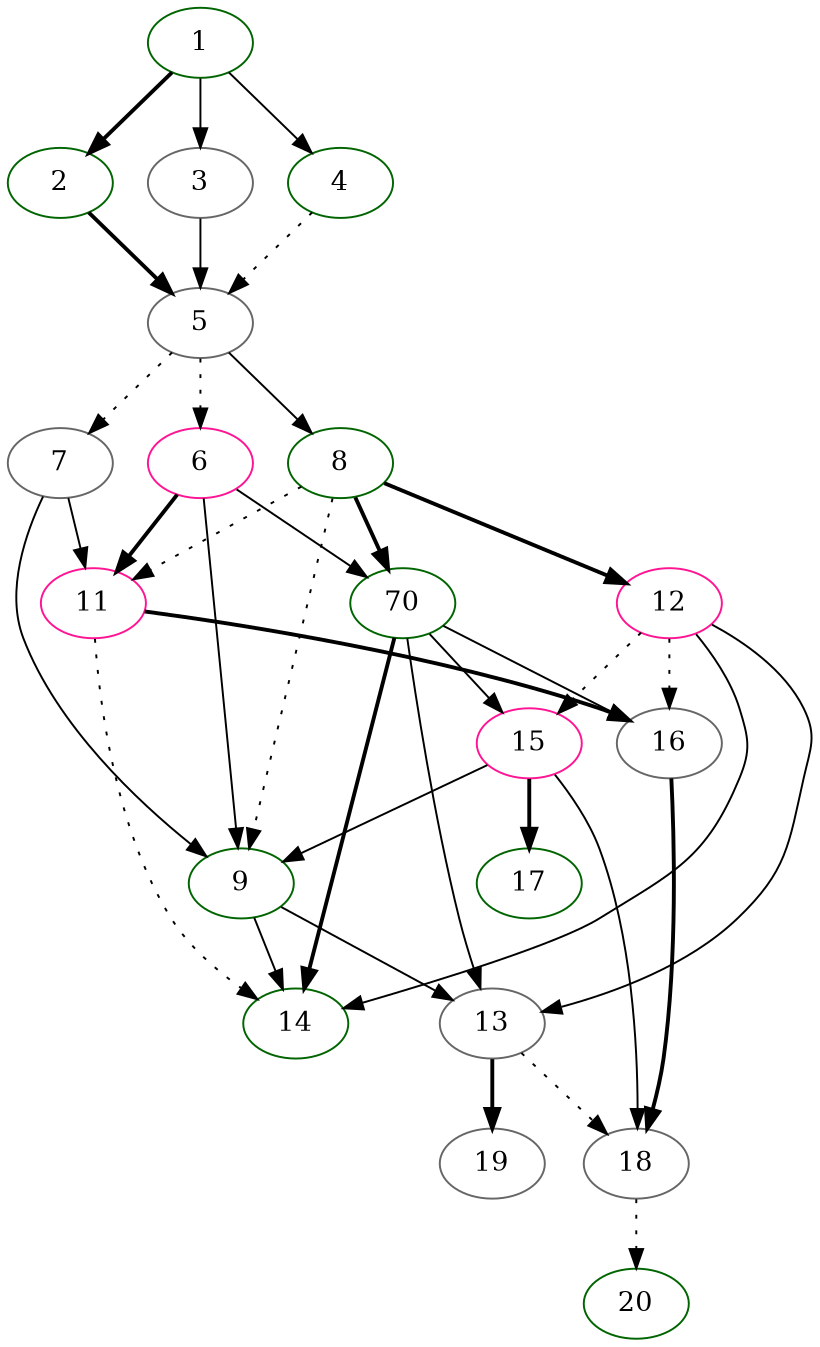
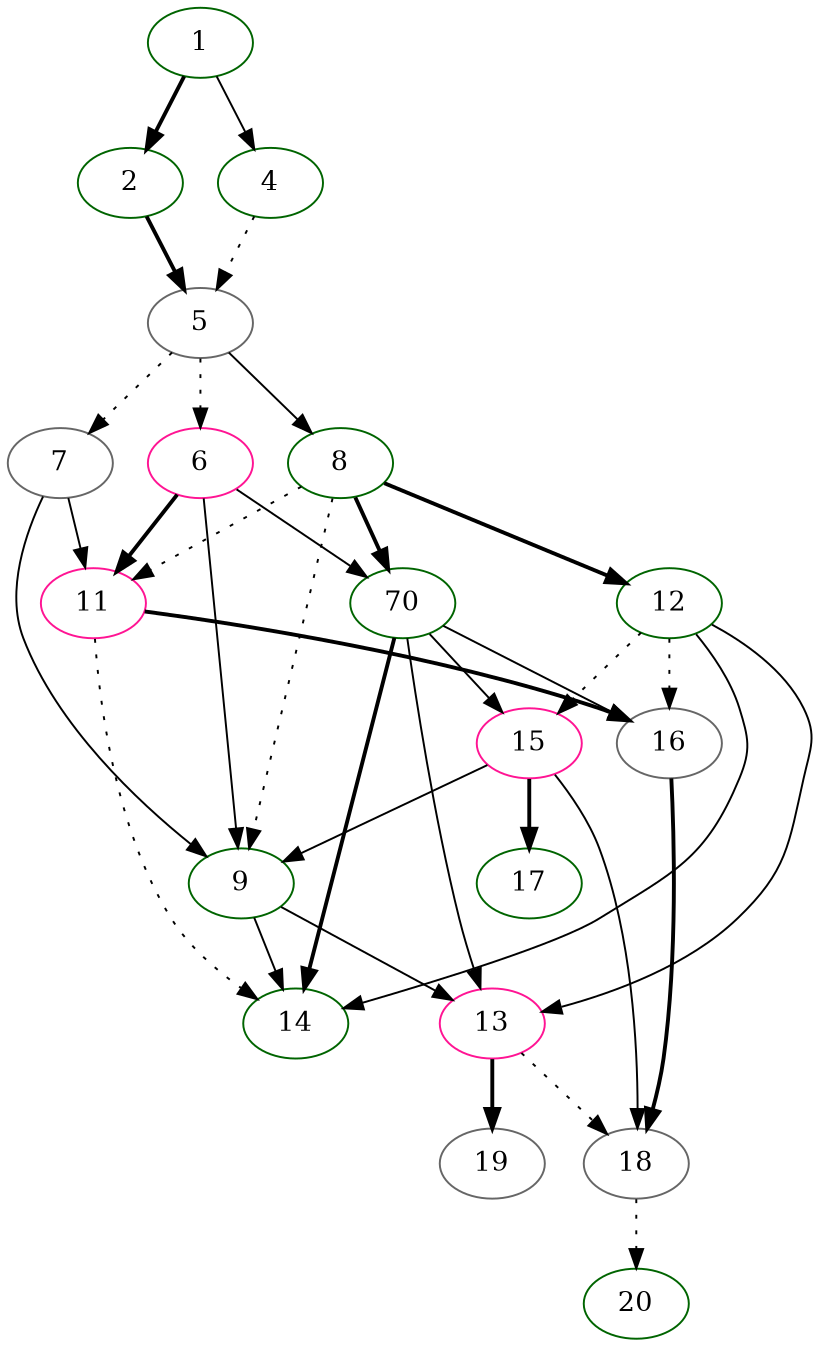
(200, 183) -> none
(669, 603) -> (669, 603)
(492, 1024) -> (492, 1024)
